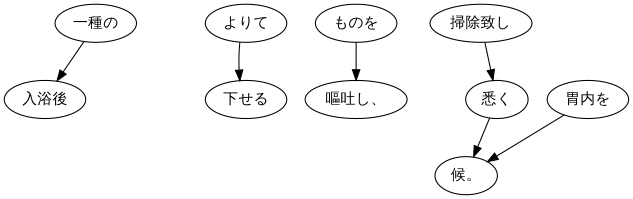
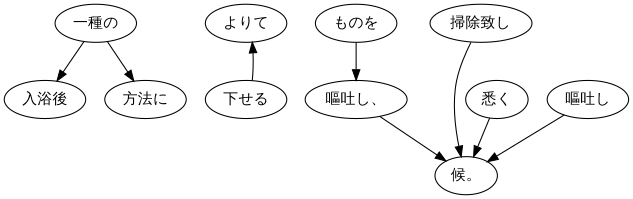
(239, 56) -> (253, 67)
(488, 56) -> (455, 93)
none -> (146, 99)
(588, 99) -> (588, 99)
none -> (408, 136)
